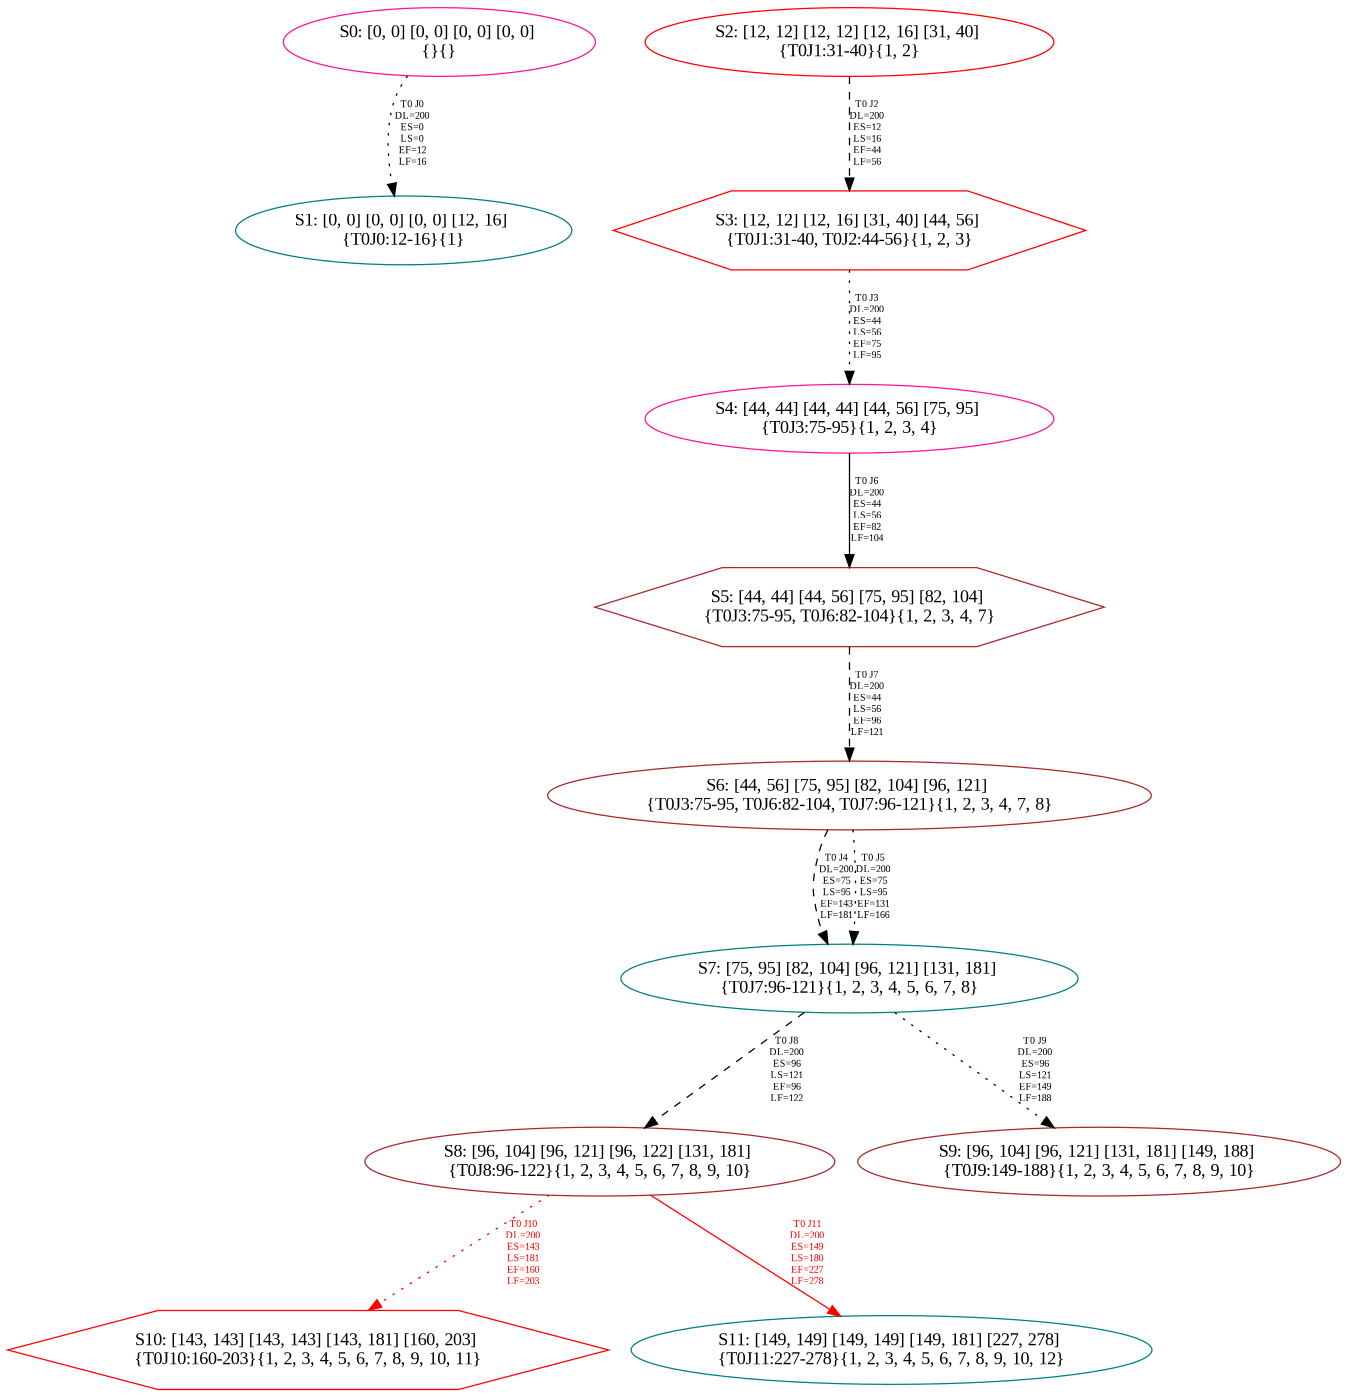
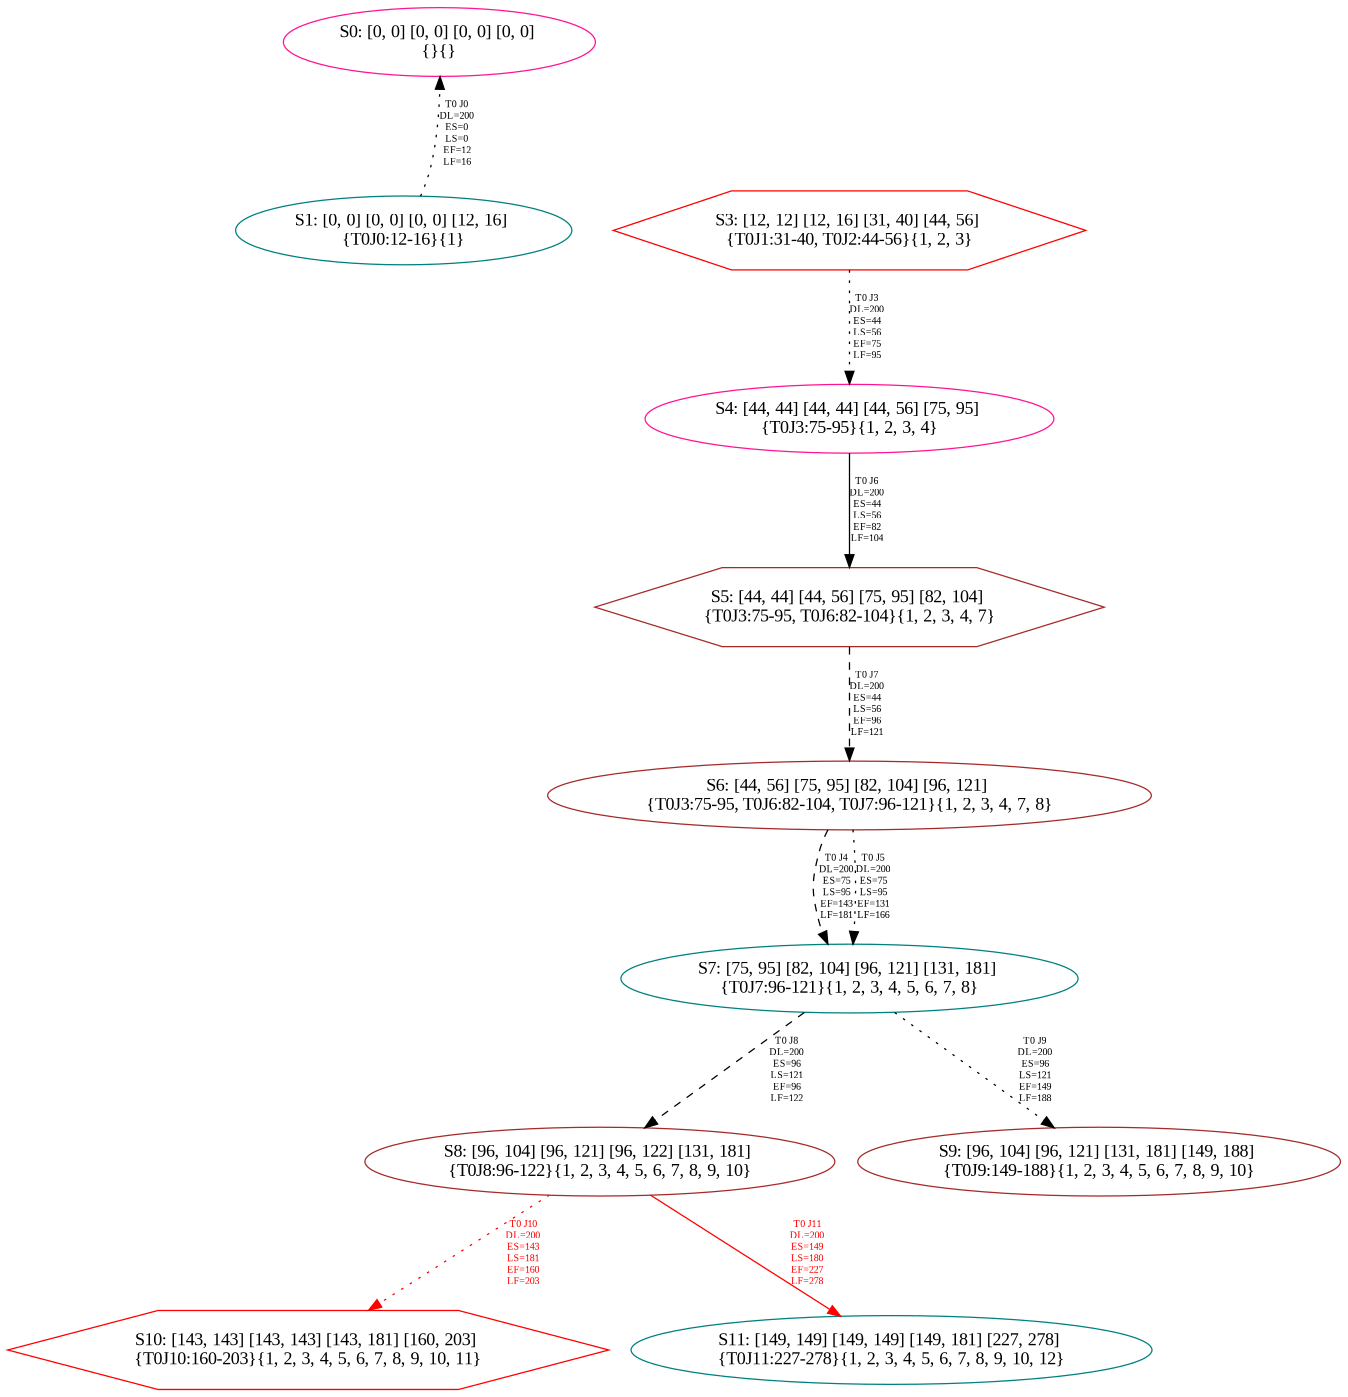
(849, 42) -> none
(389, 128) -> (435, 144)
